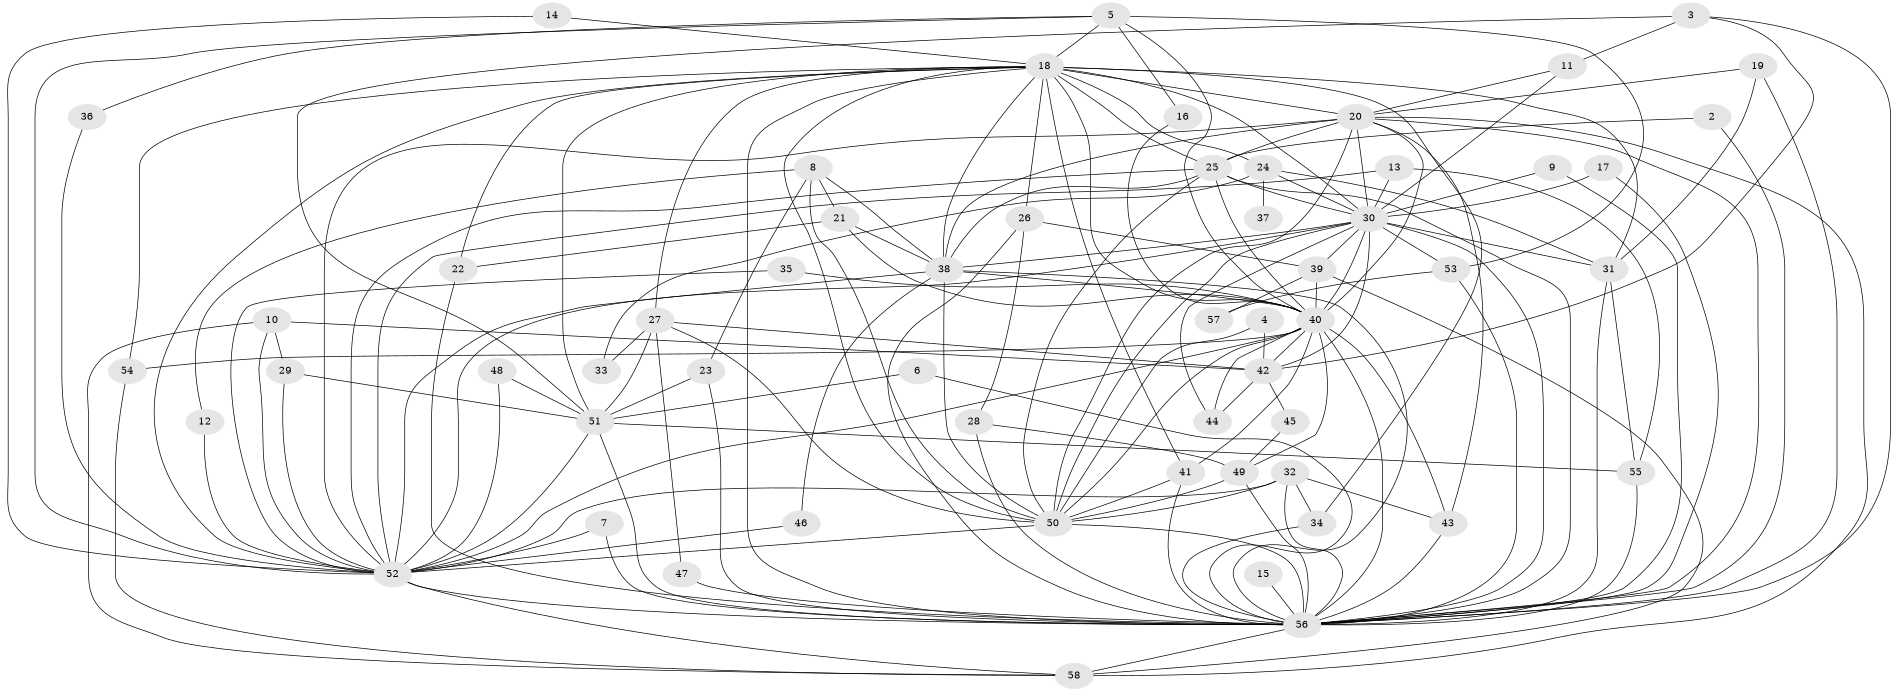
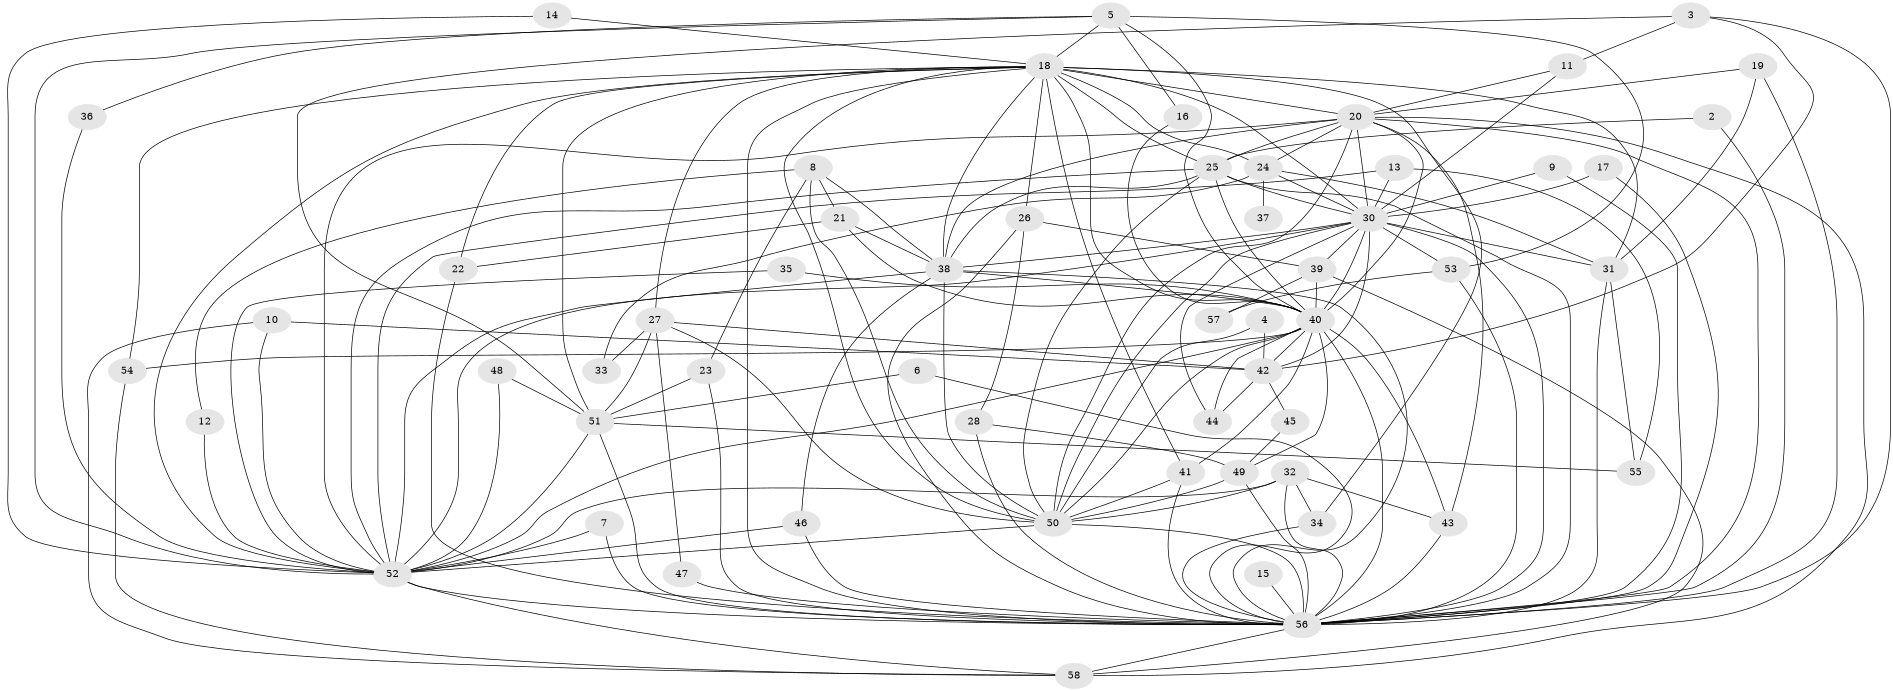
none -> (1319, 137)
(285, 371) -> none
(1606, 587) -> (1030, 611)
